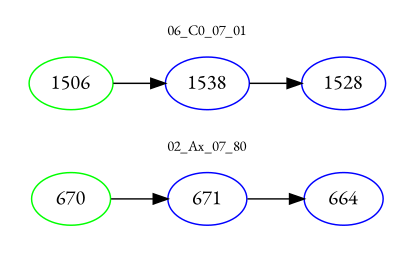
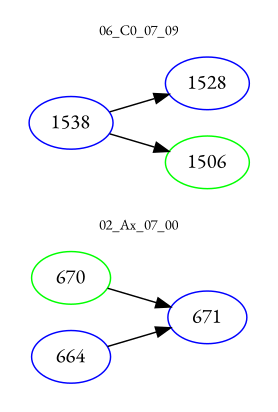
(207, 31) -> (139, 31)
(132, 83) -> (132, 140)
(207, 147) -> (139, 226)
(268, 199) -> (132, 339)
